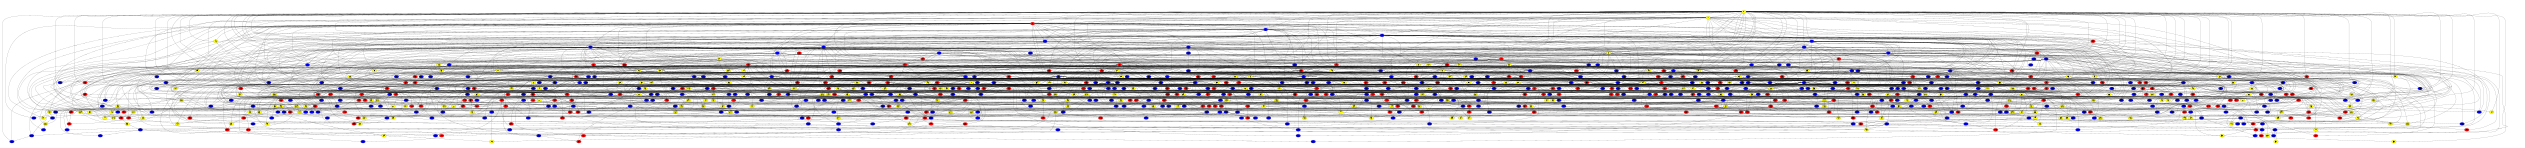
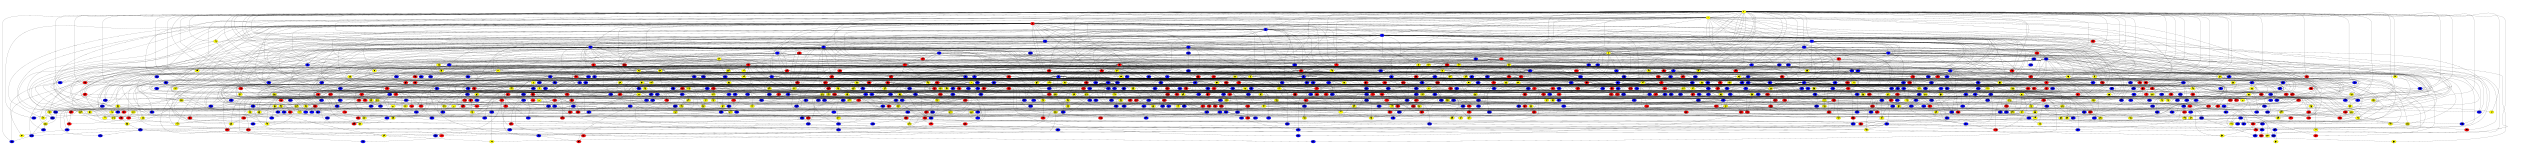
(1857, 88) -> none
none -> (22, 136)
